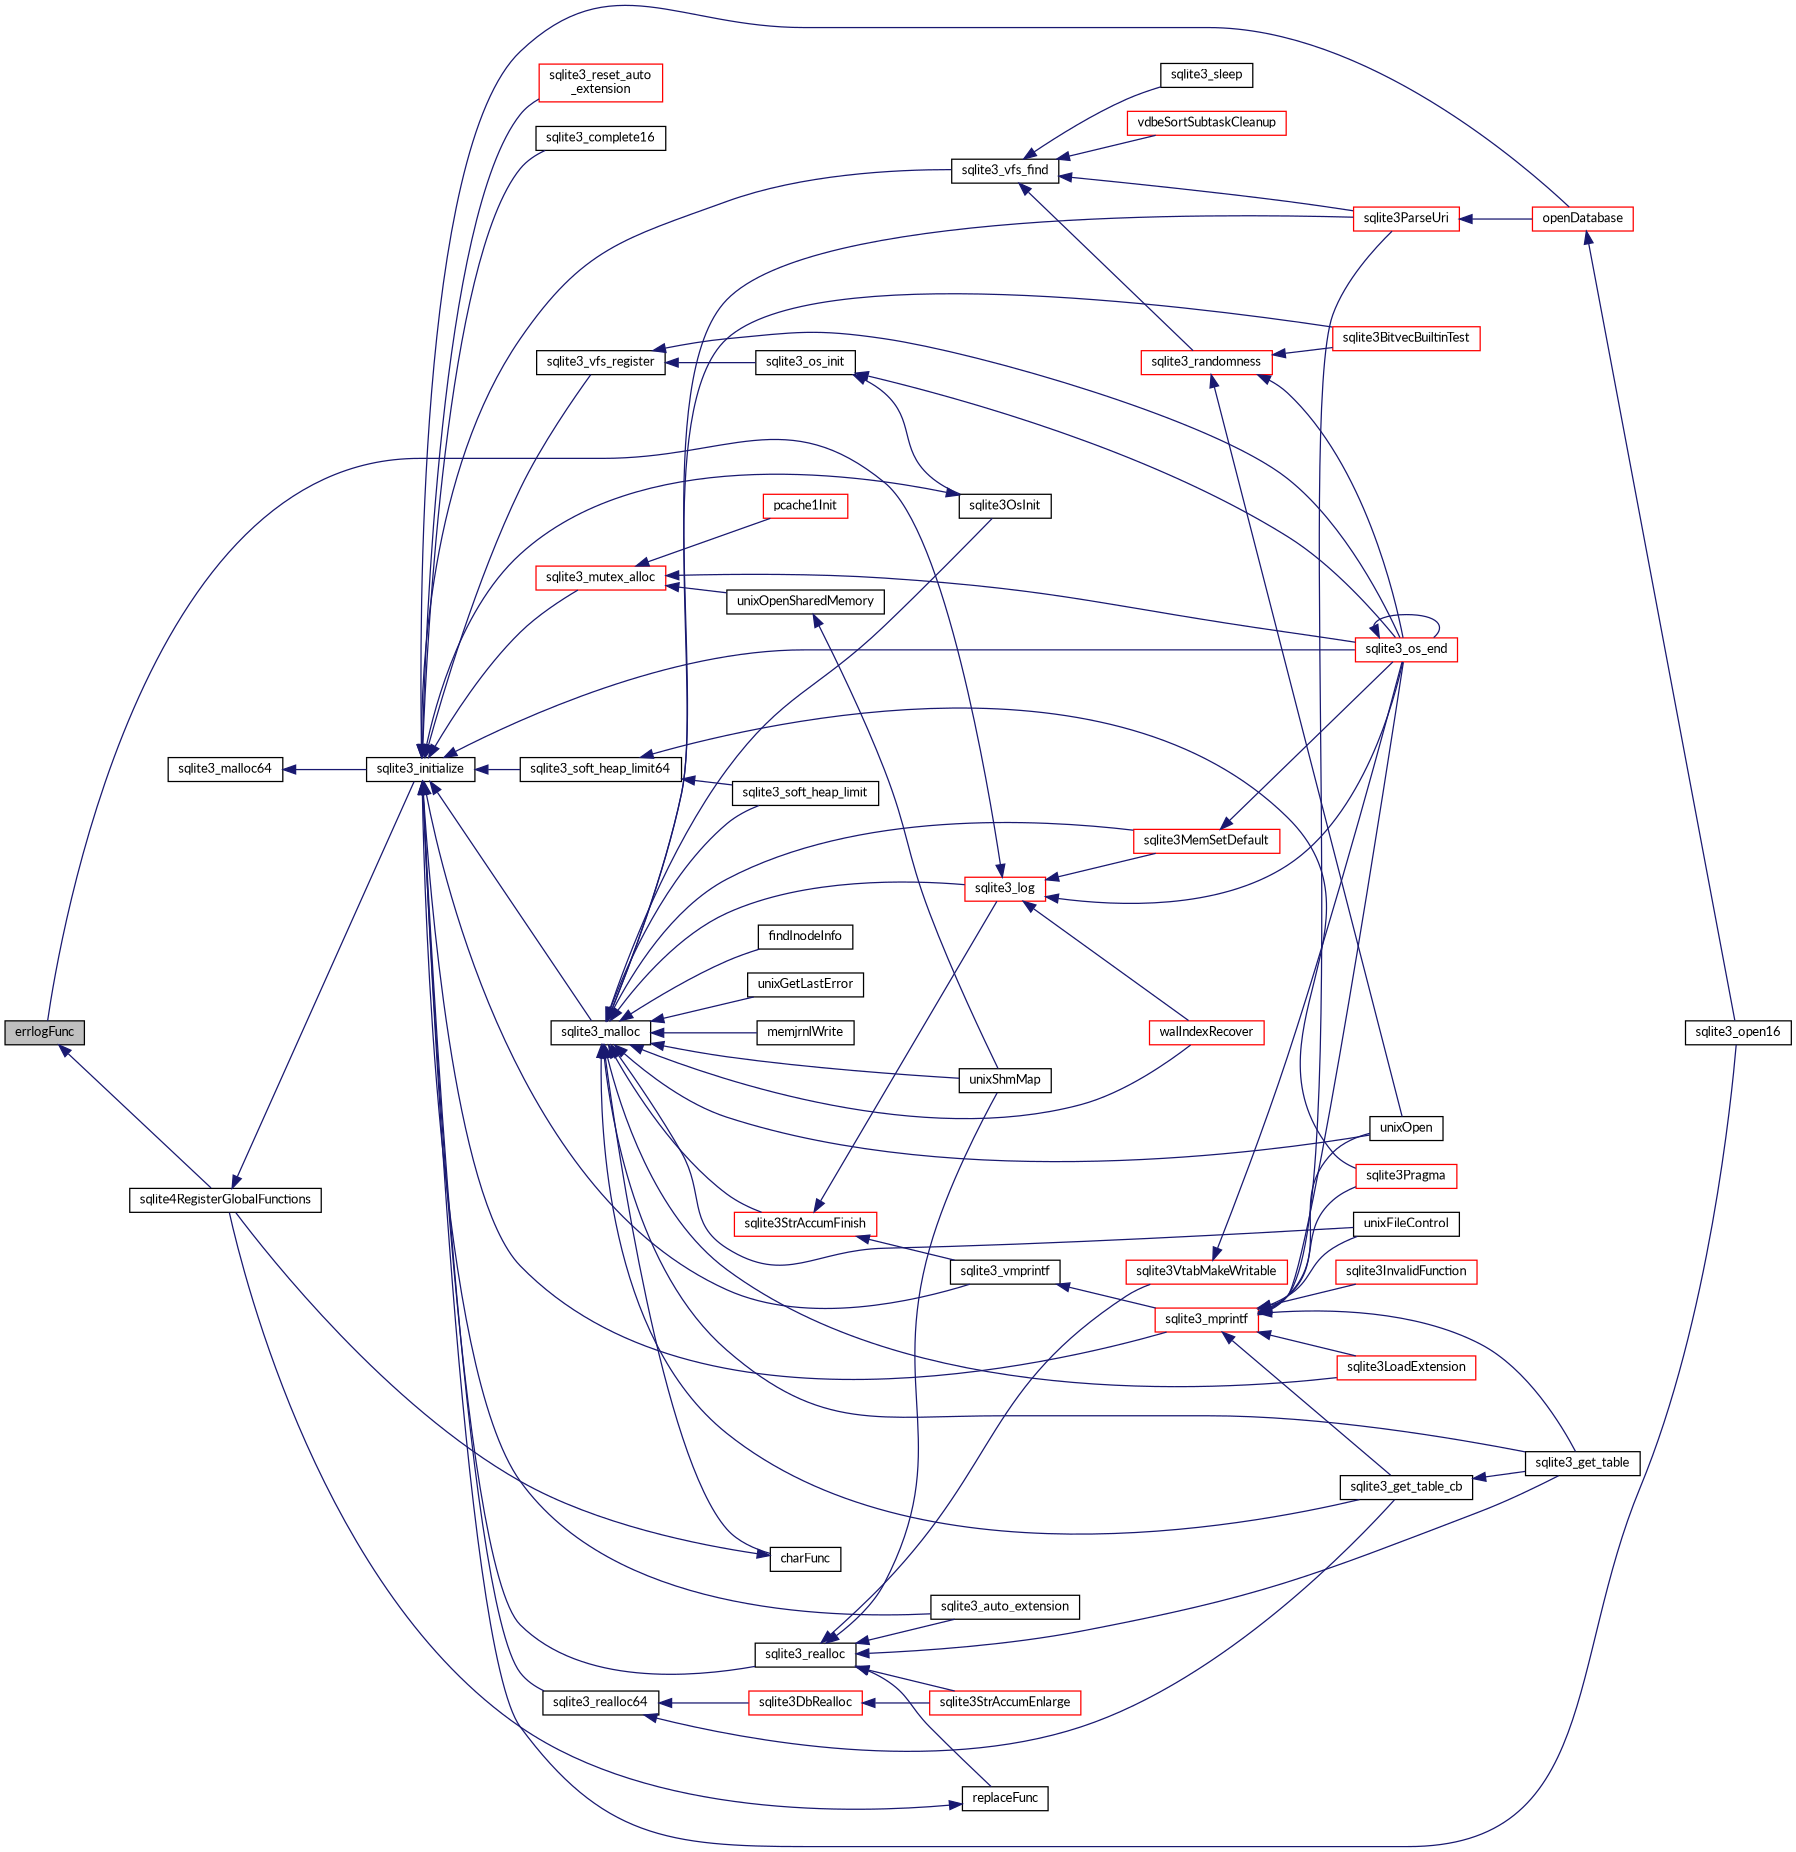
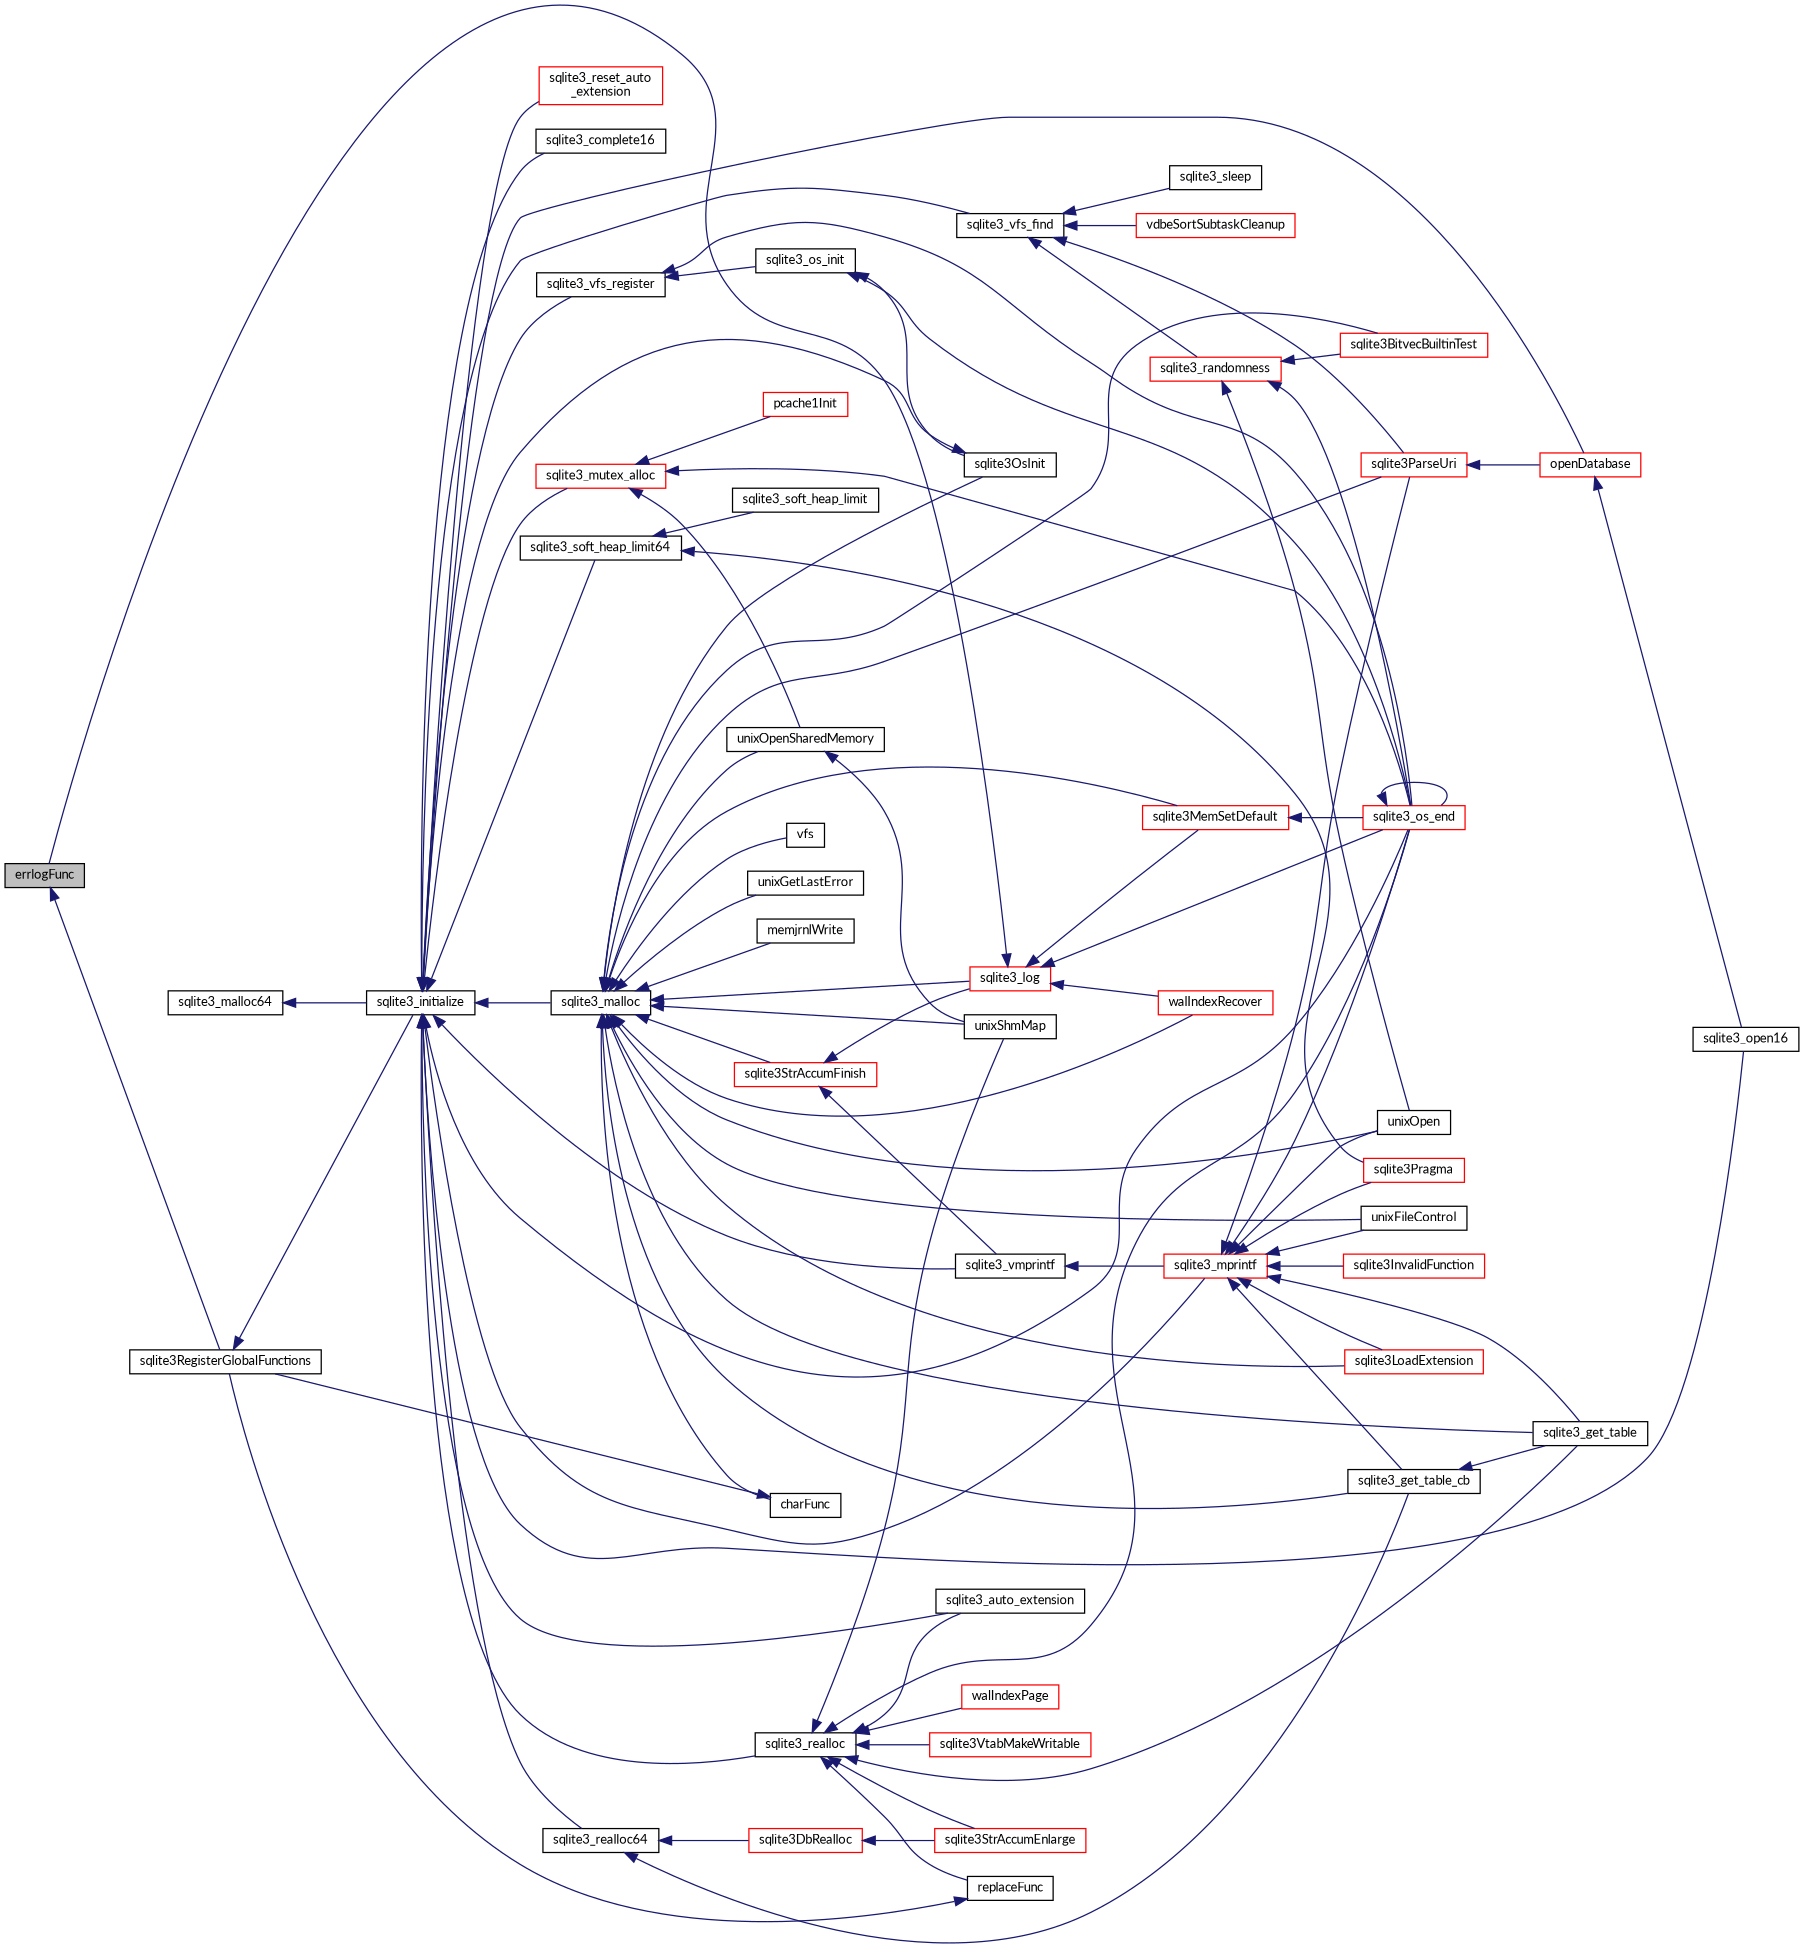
(668, 893) -> (664, 850)
(1336, 899) -> (1114, 1325)
(806, 937) -> (806, 835)
(225, 1200) -> (225, 1362)
none -> (1010, 1697)
